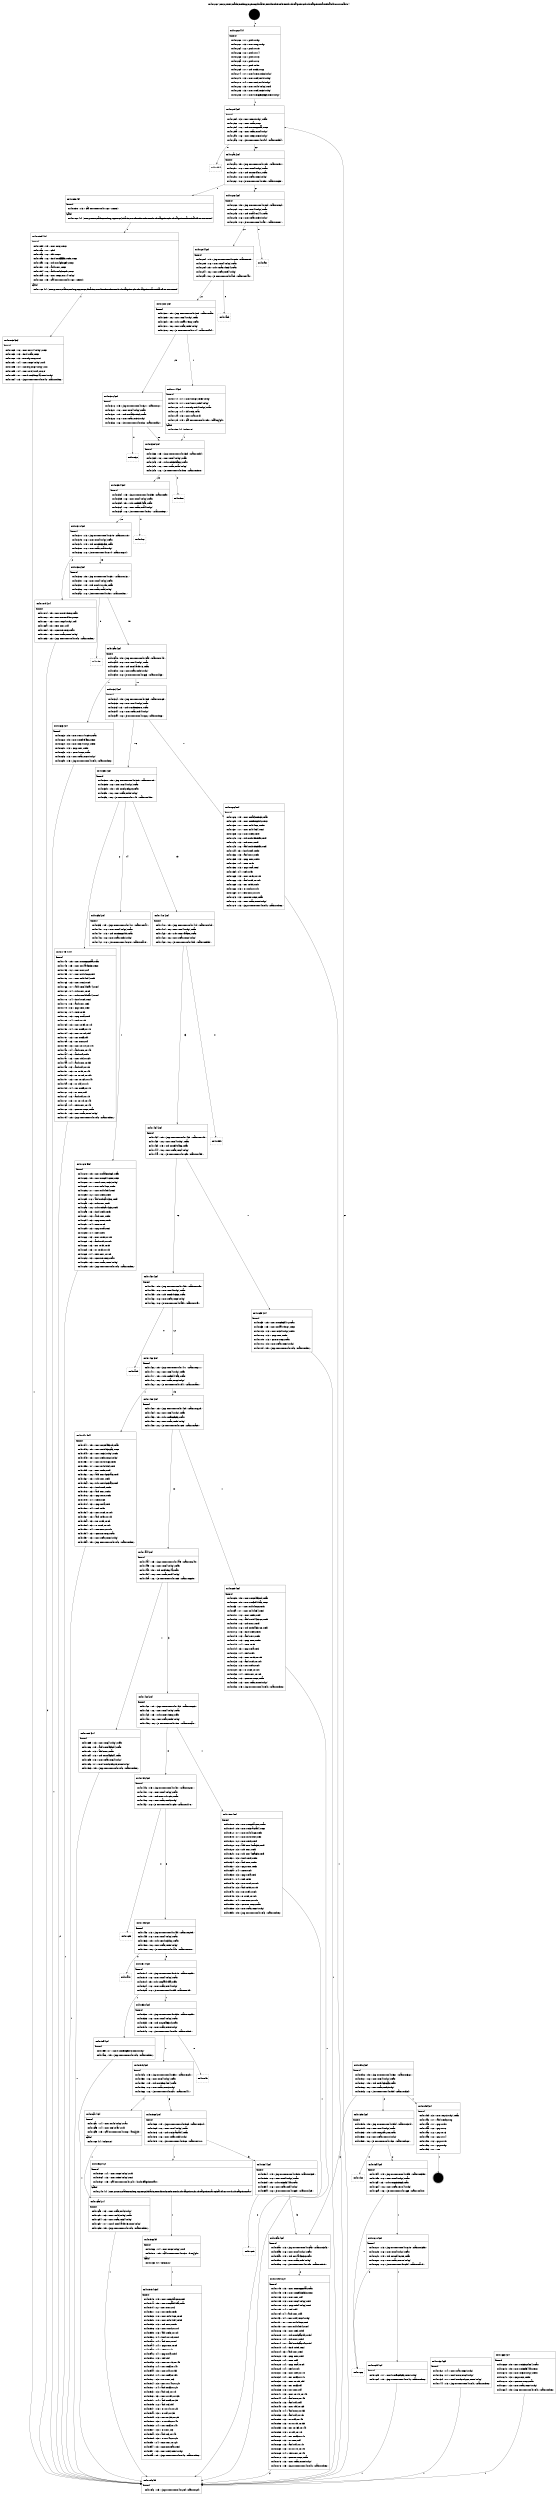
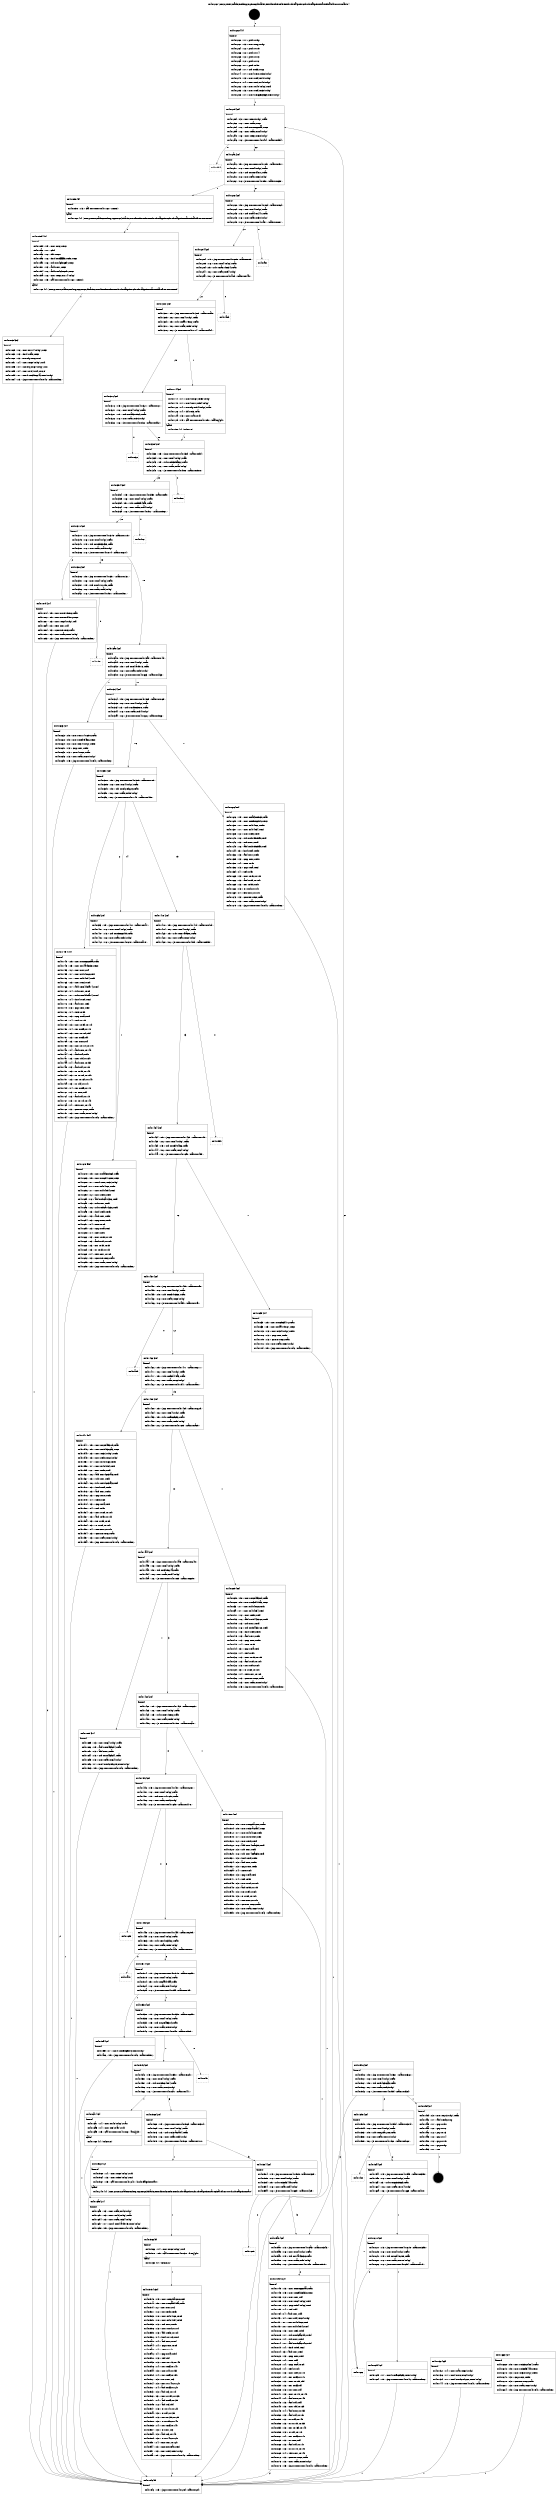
(118, 621) -> (142, 599)
none -> (172, 2467)
